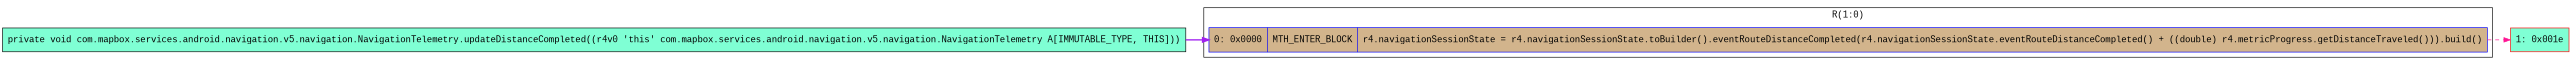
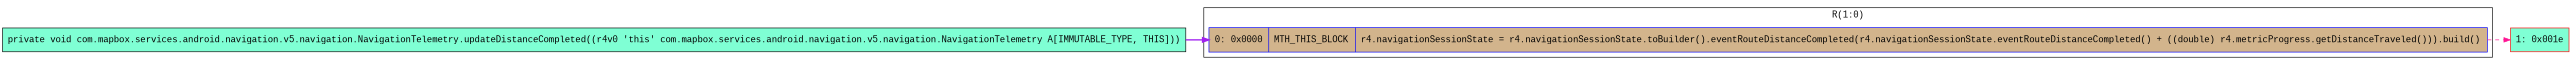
(1312, 40) -> (1311, 40)
